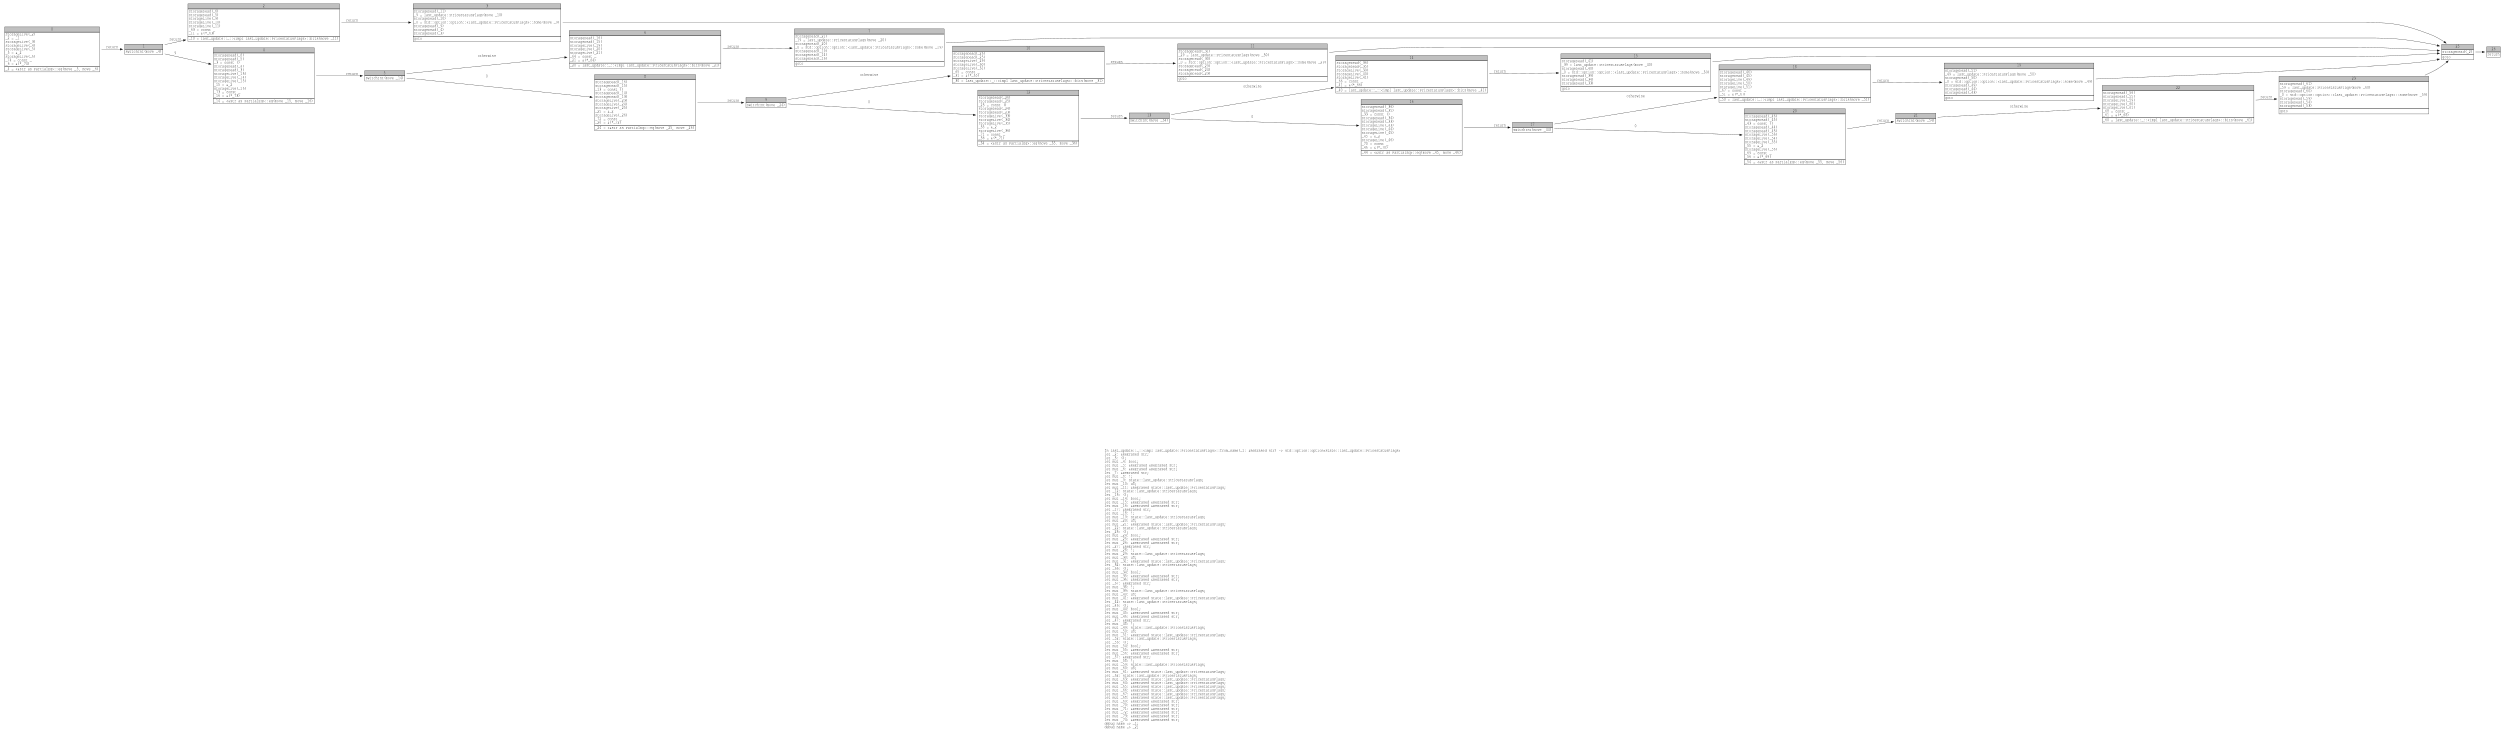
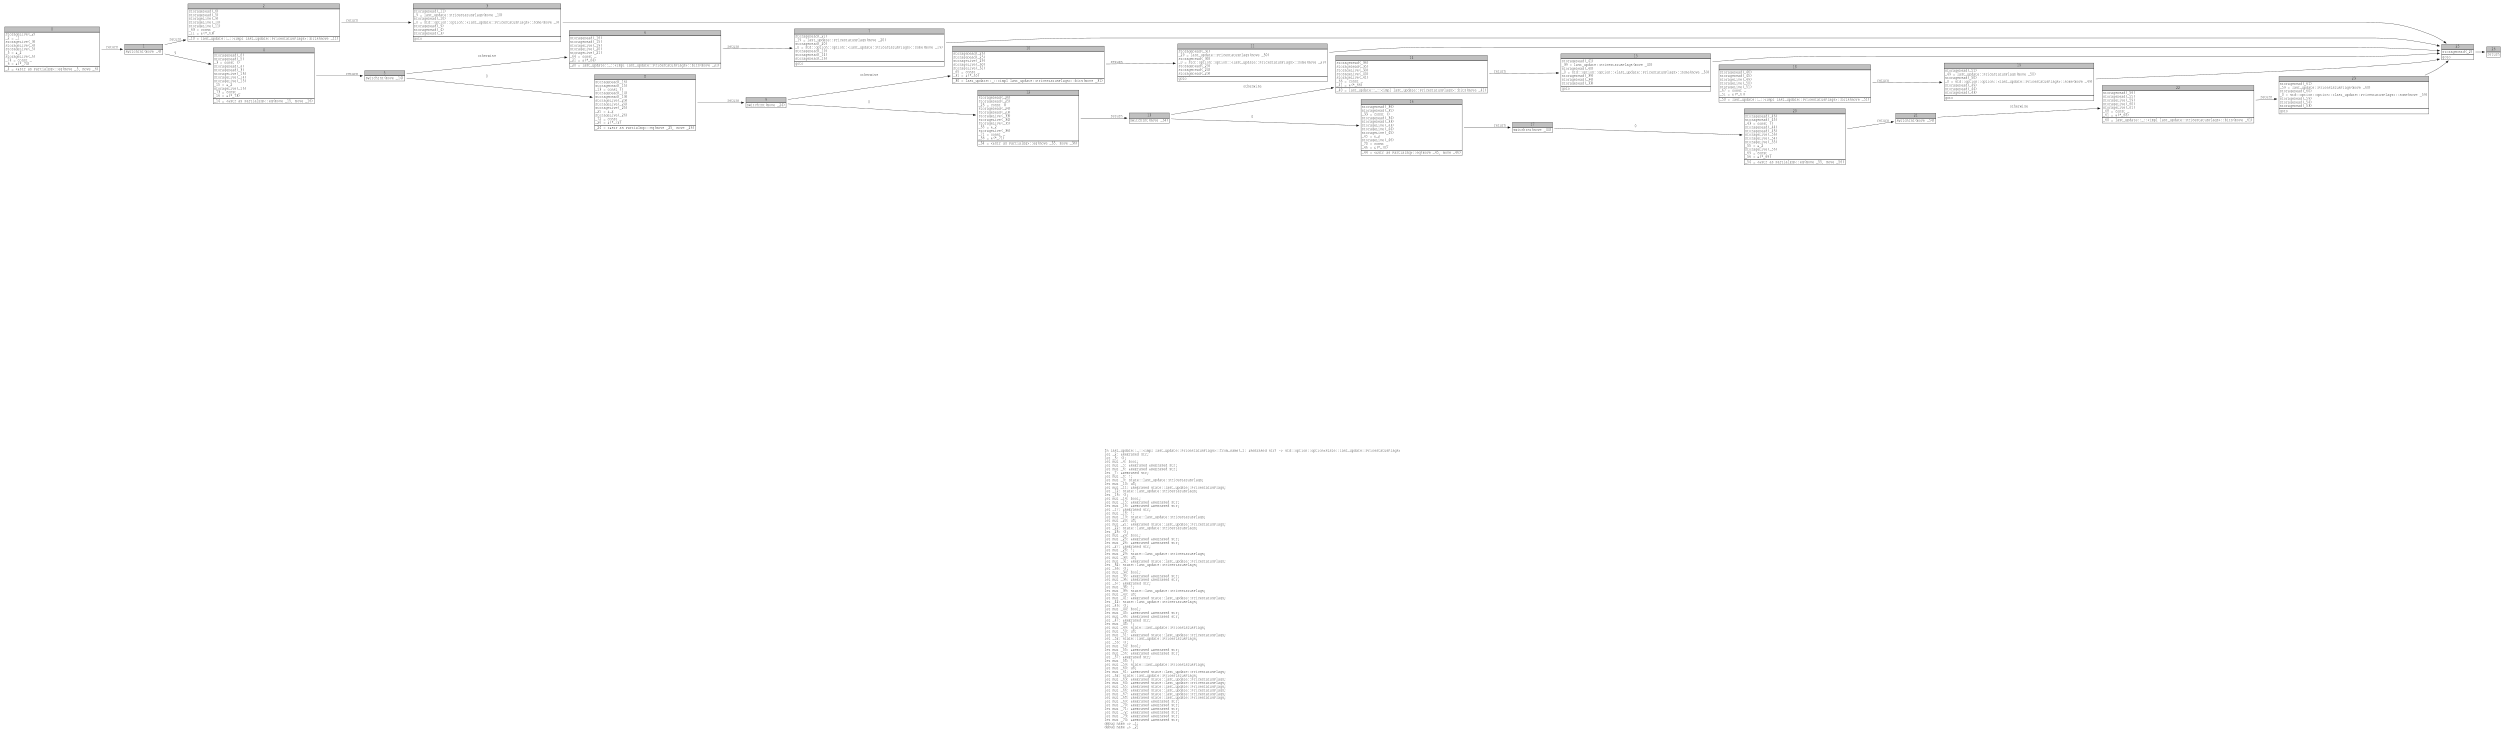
(1635, 111) -> none
